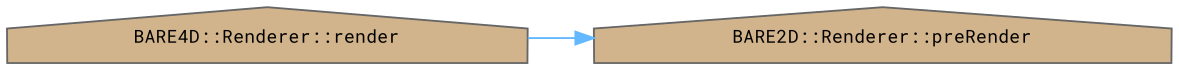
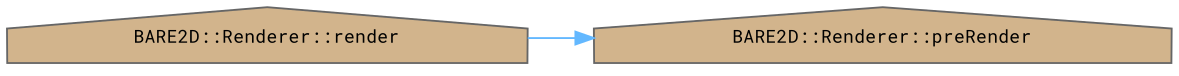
(267, 38) -> (267, 38)
